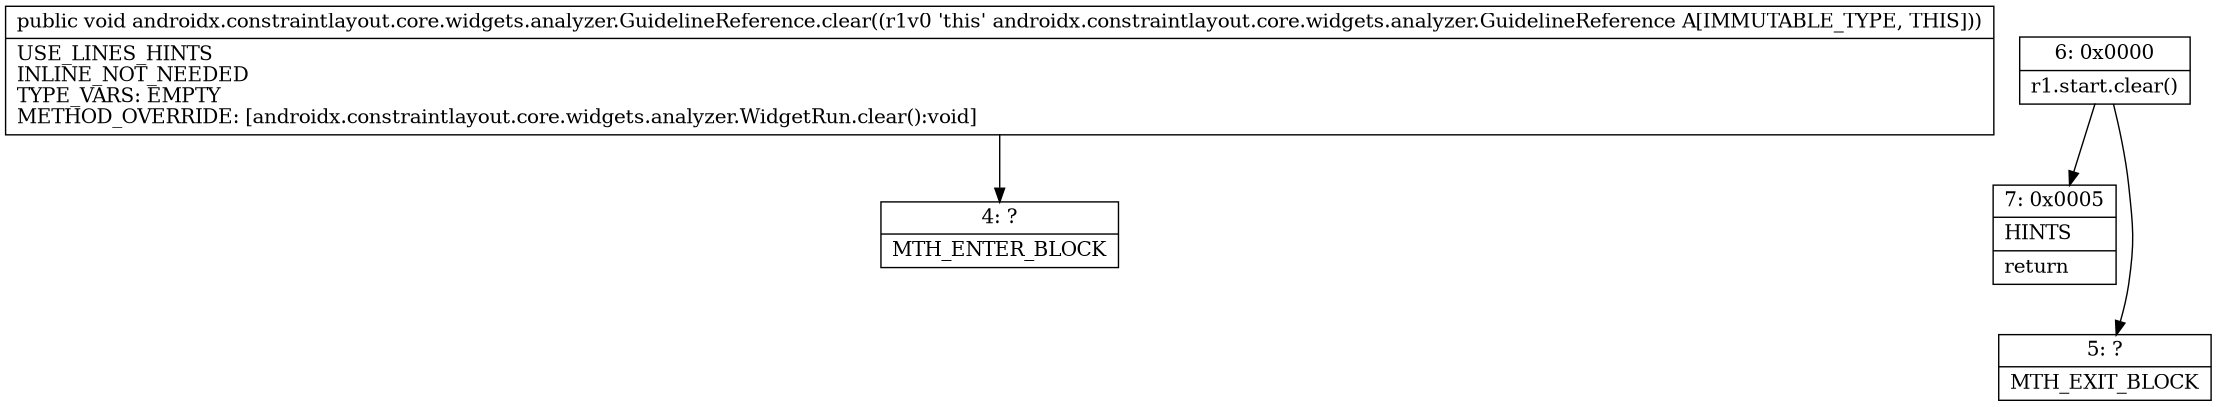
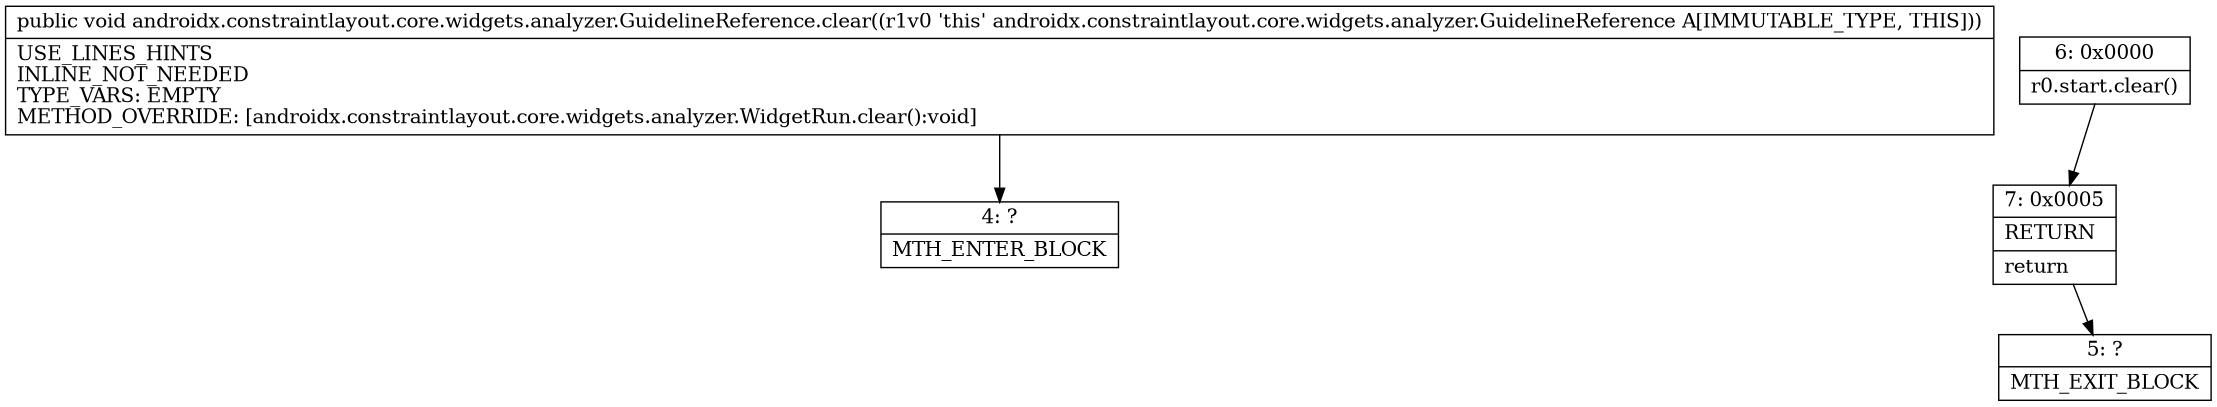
(2105, 87) -> (2105, 87)
(2131, 213) -> (2080, 303)
(2039, 233) -> (2050, 233)
